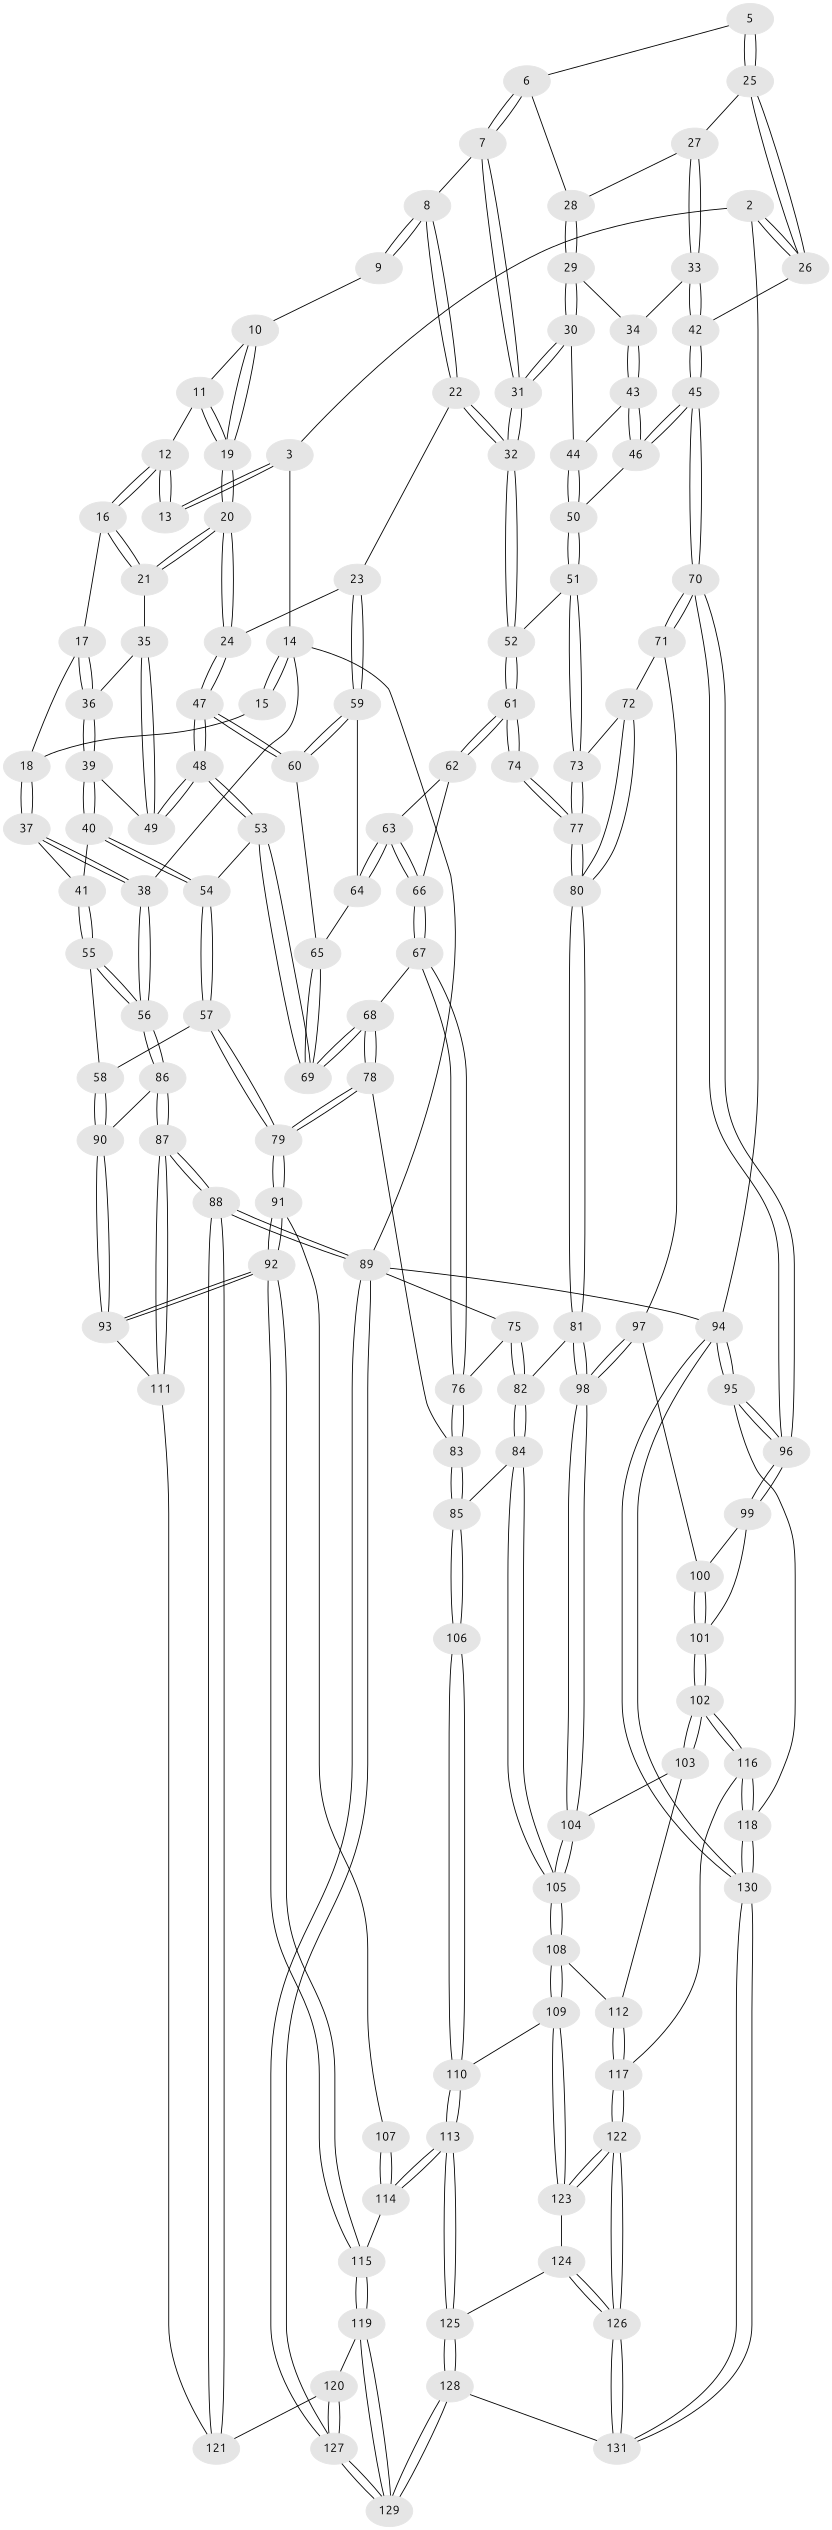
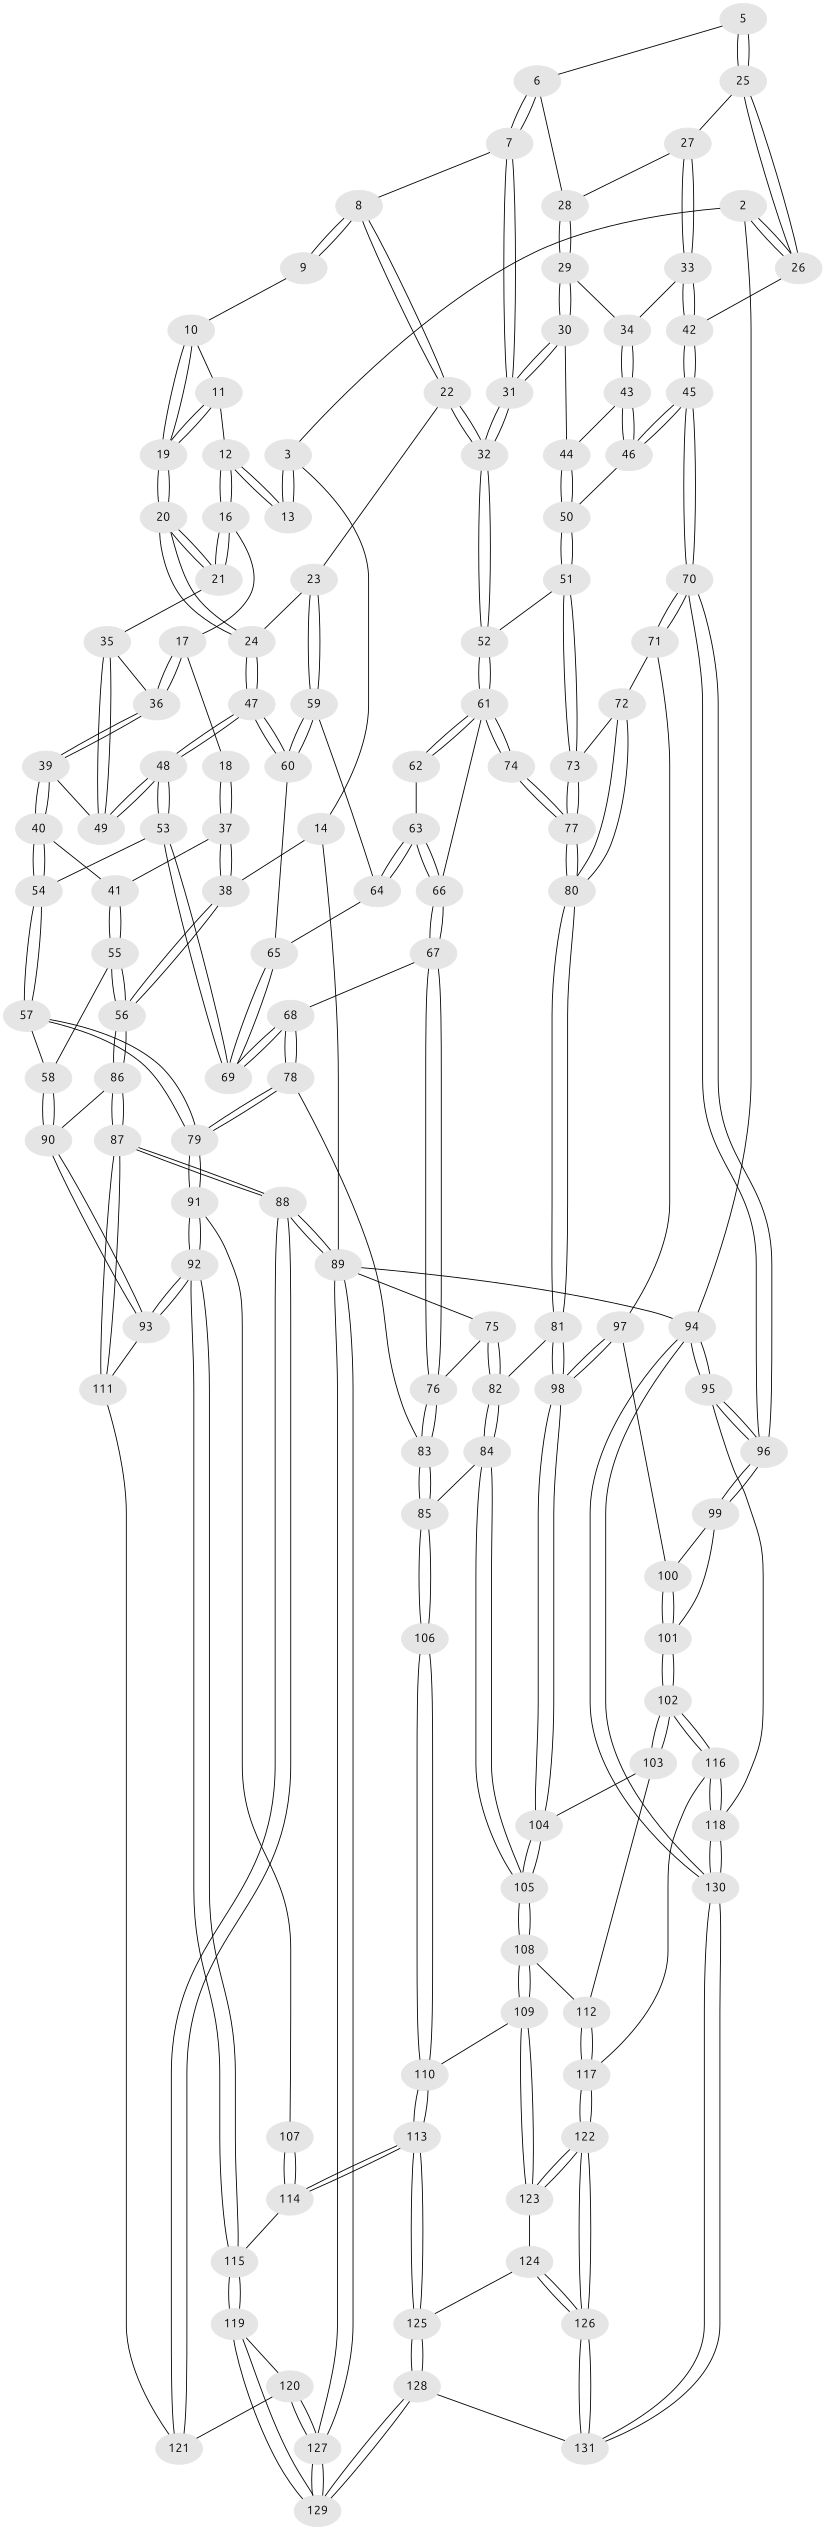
(262, 704) -> none
(439, 820) -> (462, 798)
